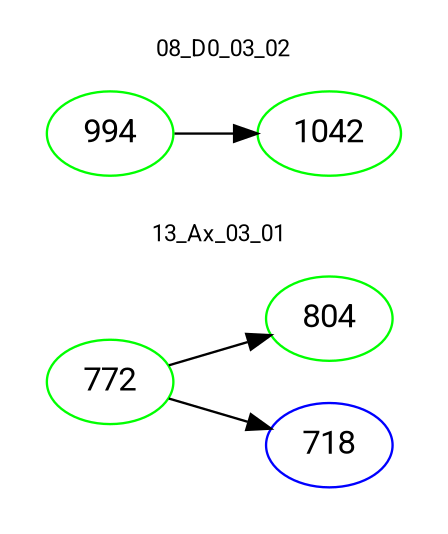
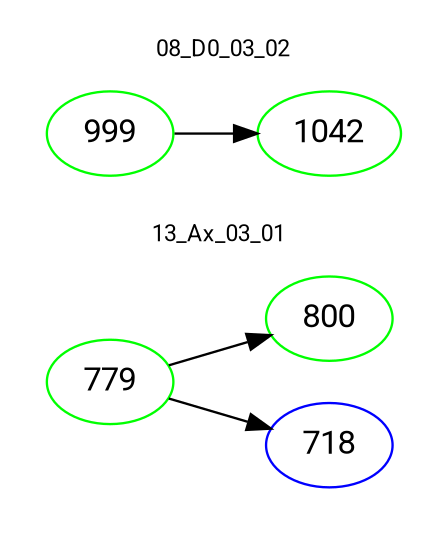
(110, 134) -> (110, 134)
(329, 319) -> (329, 319)
(110, 382) -> (110, 382)
